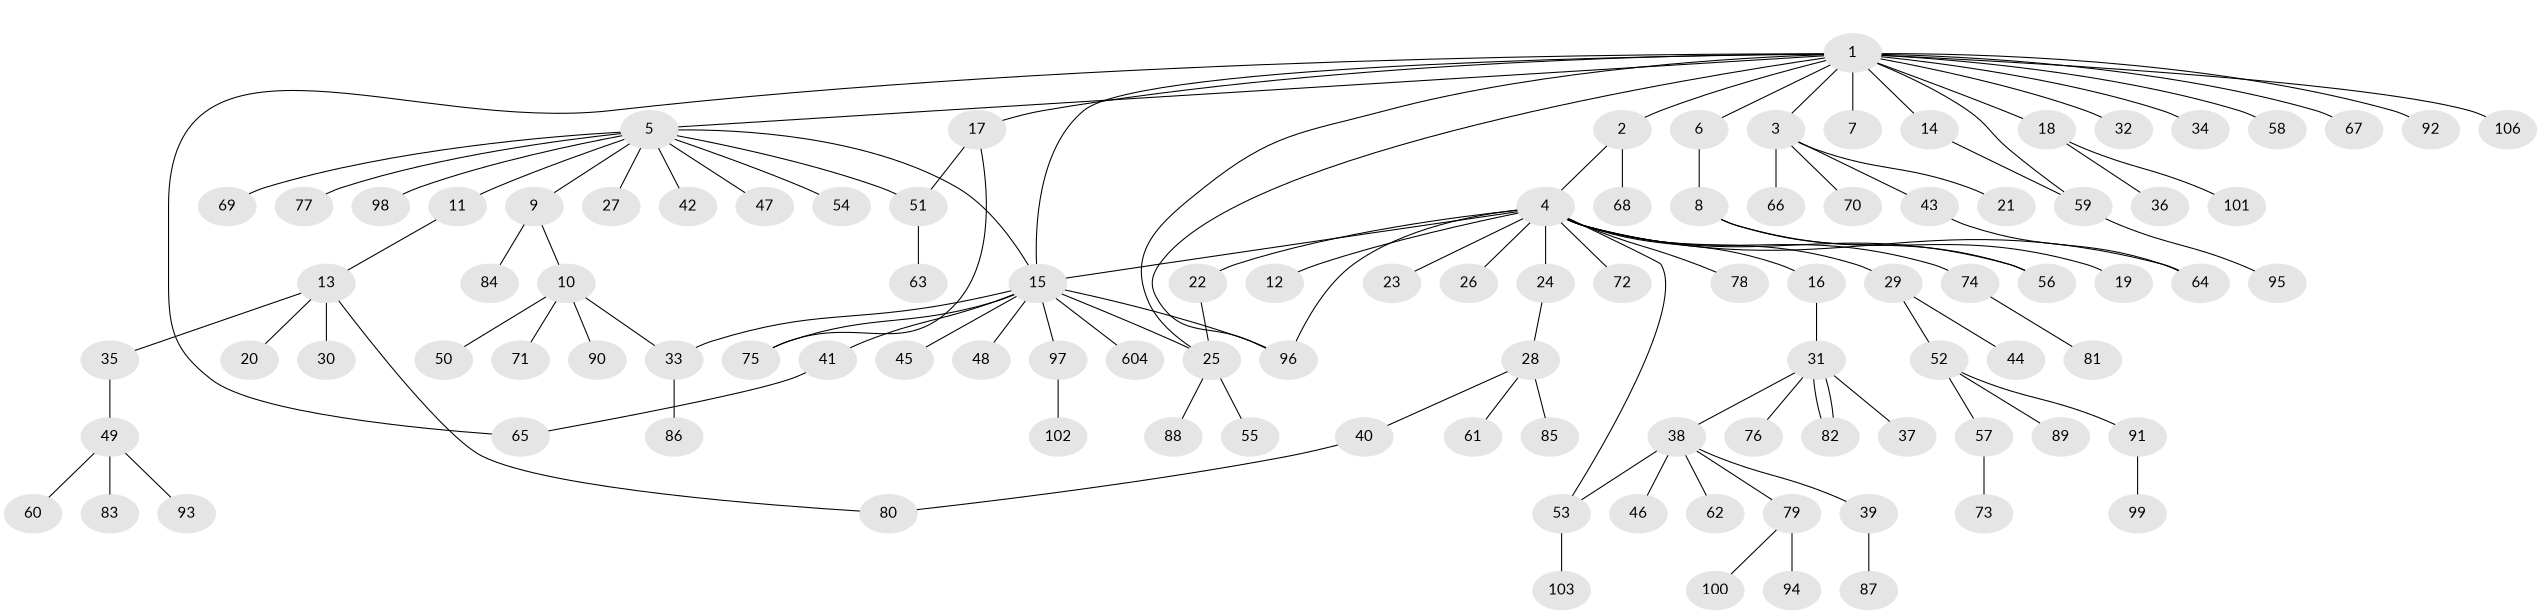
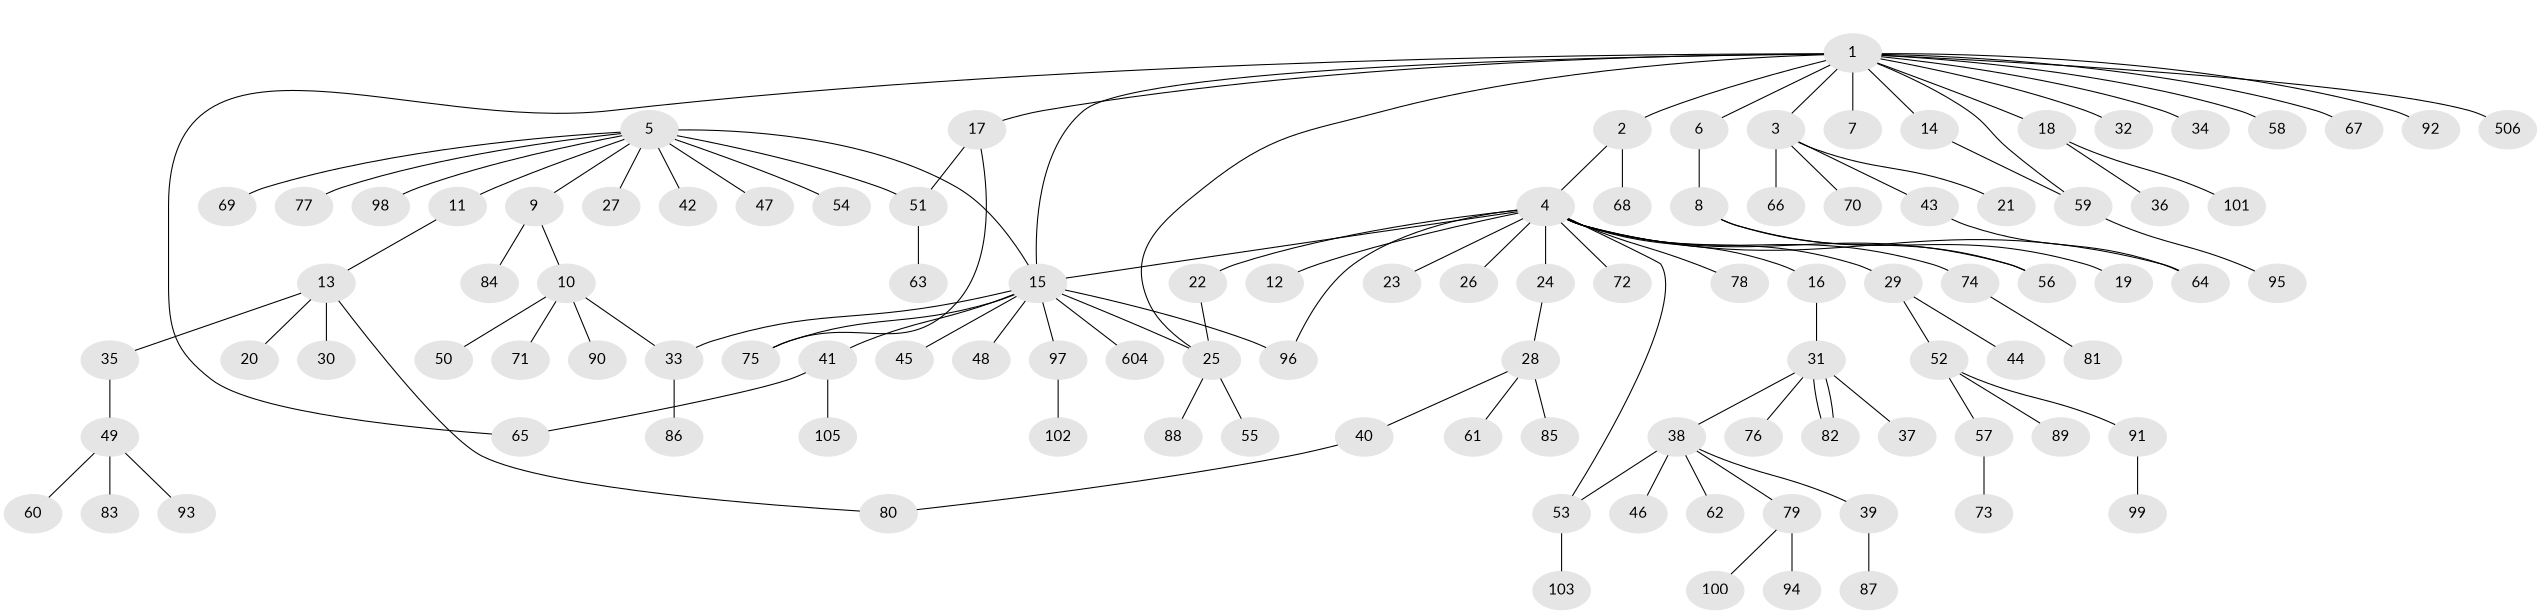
(1251, 91) -> none
(2508, 130) -> (2508, 130)
(1401, 146) -> none
none -> (828, 437)
